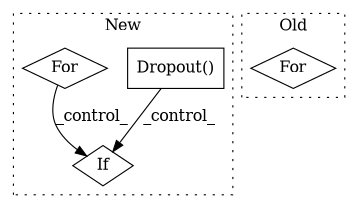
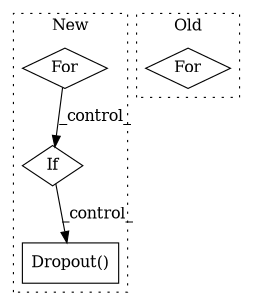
(140, 116) -> (60, 208)
